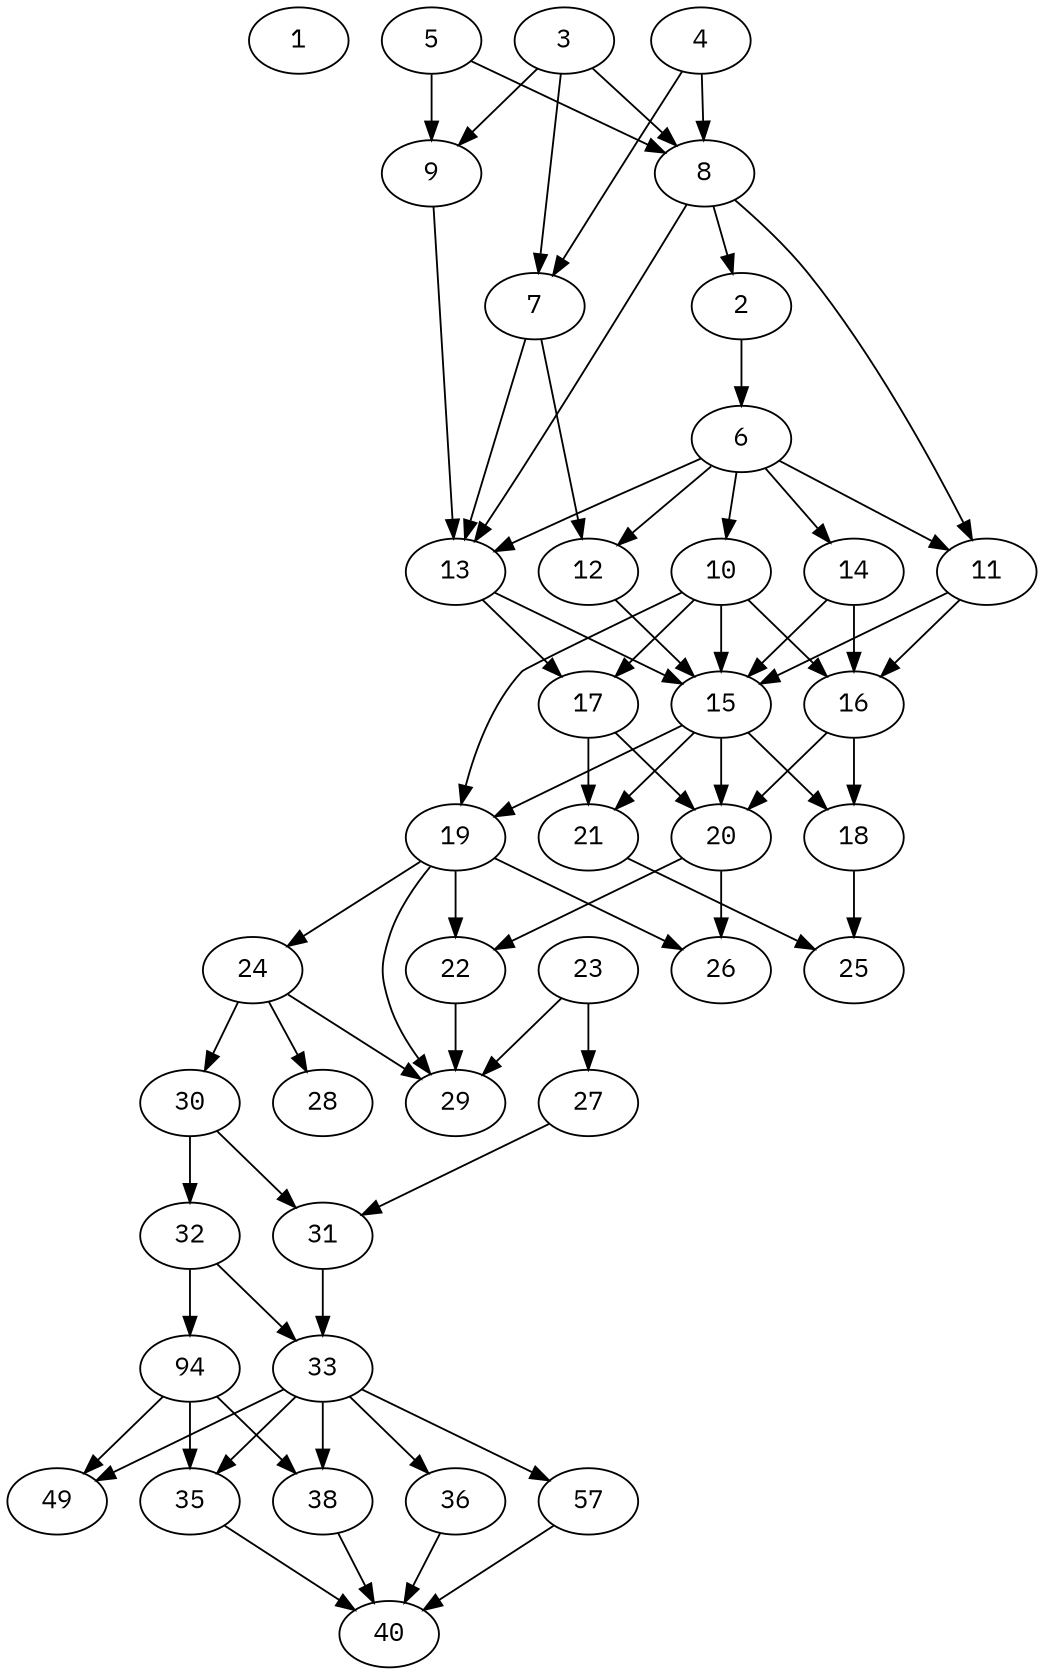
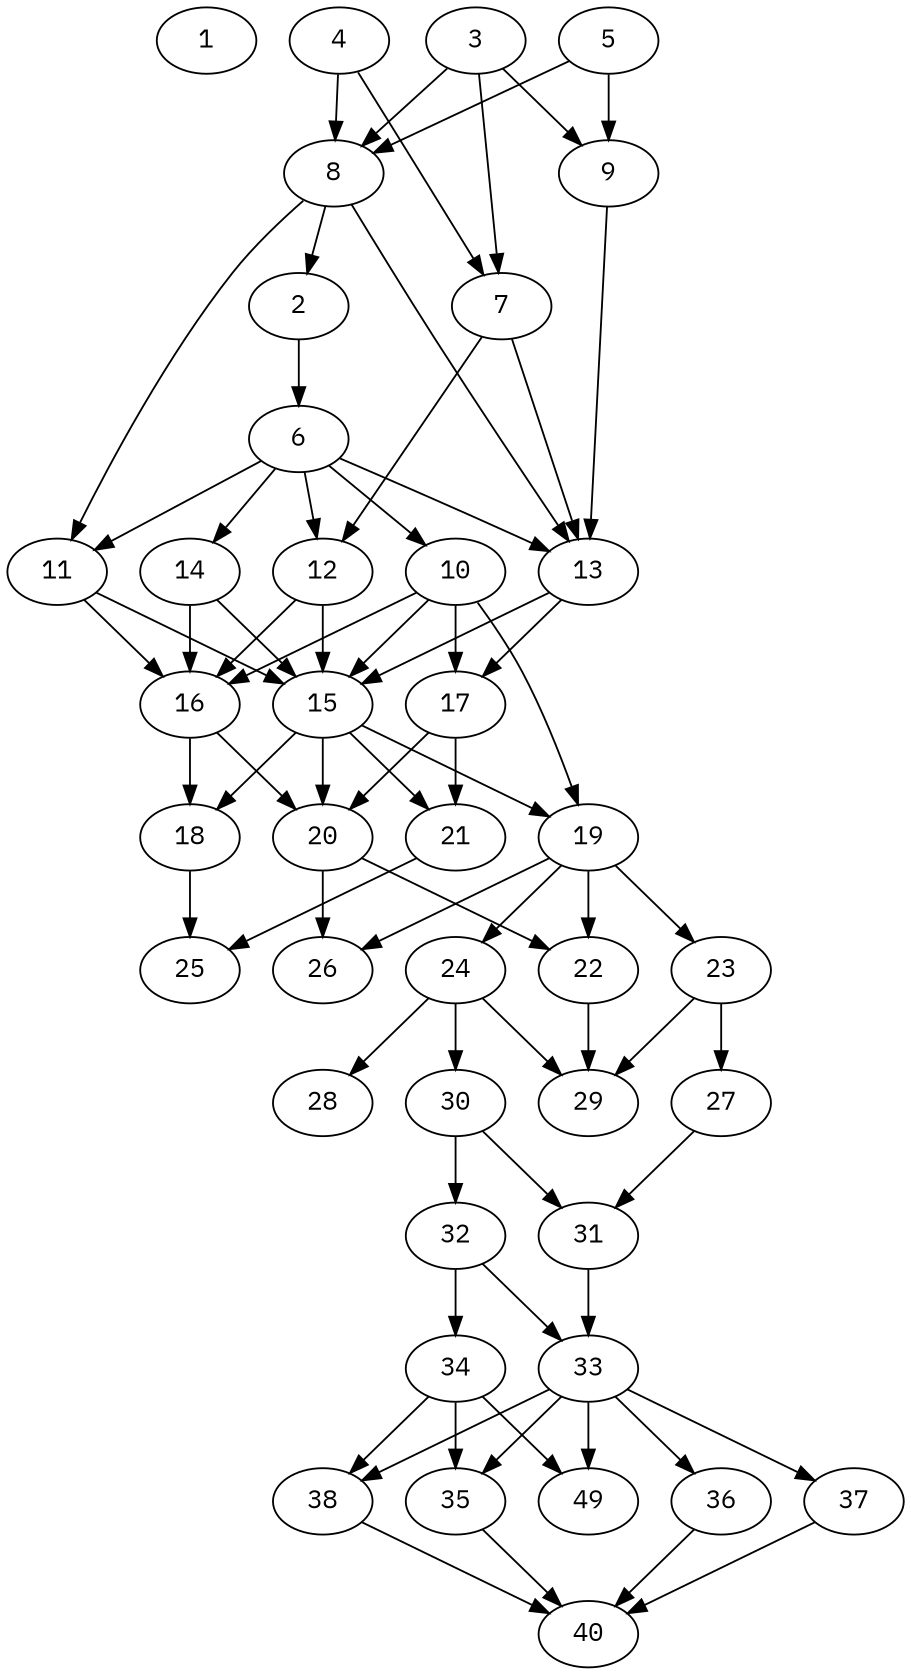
none -> (265, 630)
(383, 961) -> (648, 897)
(190, 1369) -> (456, 1369)
(588, 1501) -> (854, 1501)
